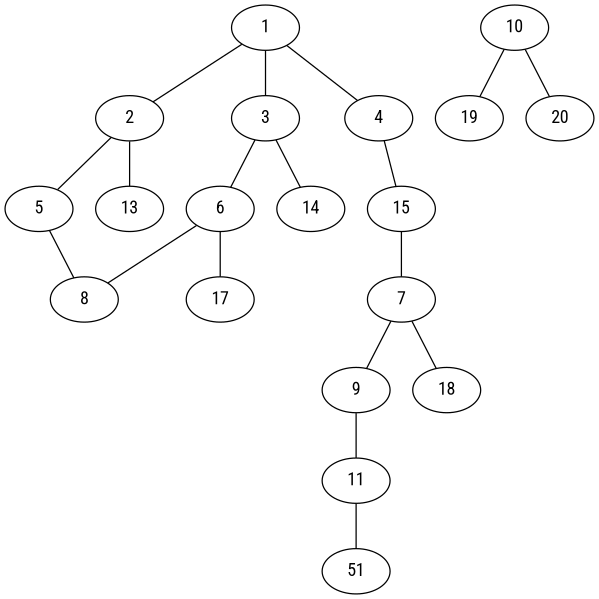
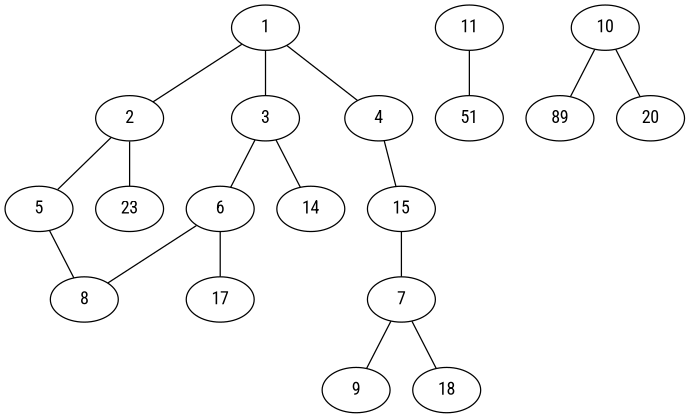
(469, 118) -> (560, 118)
(130, 209) -> (130, 209)
(356, 436) -> none
